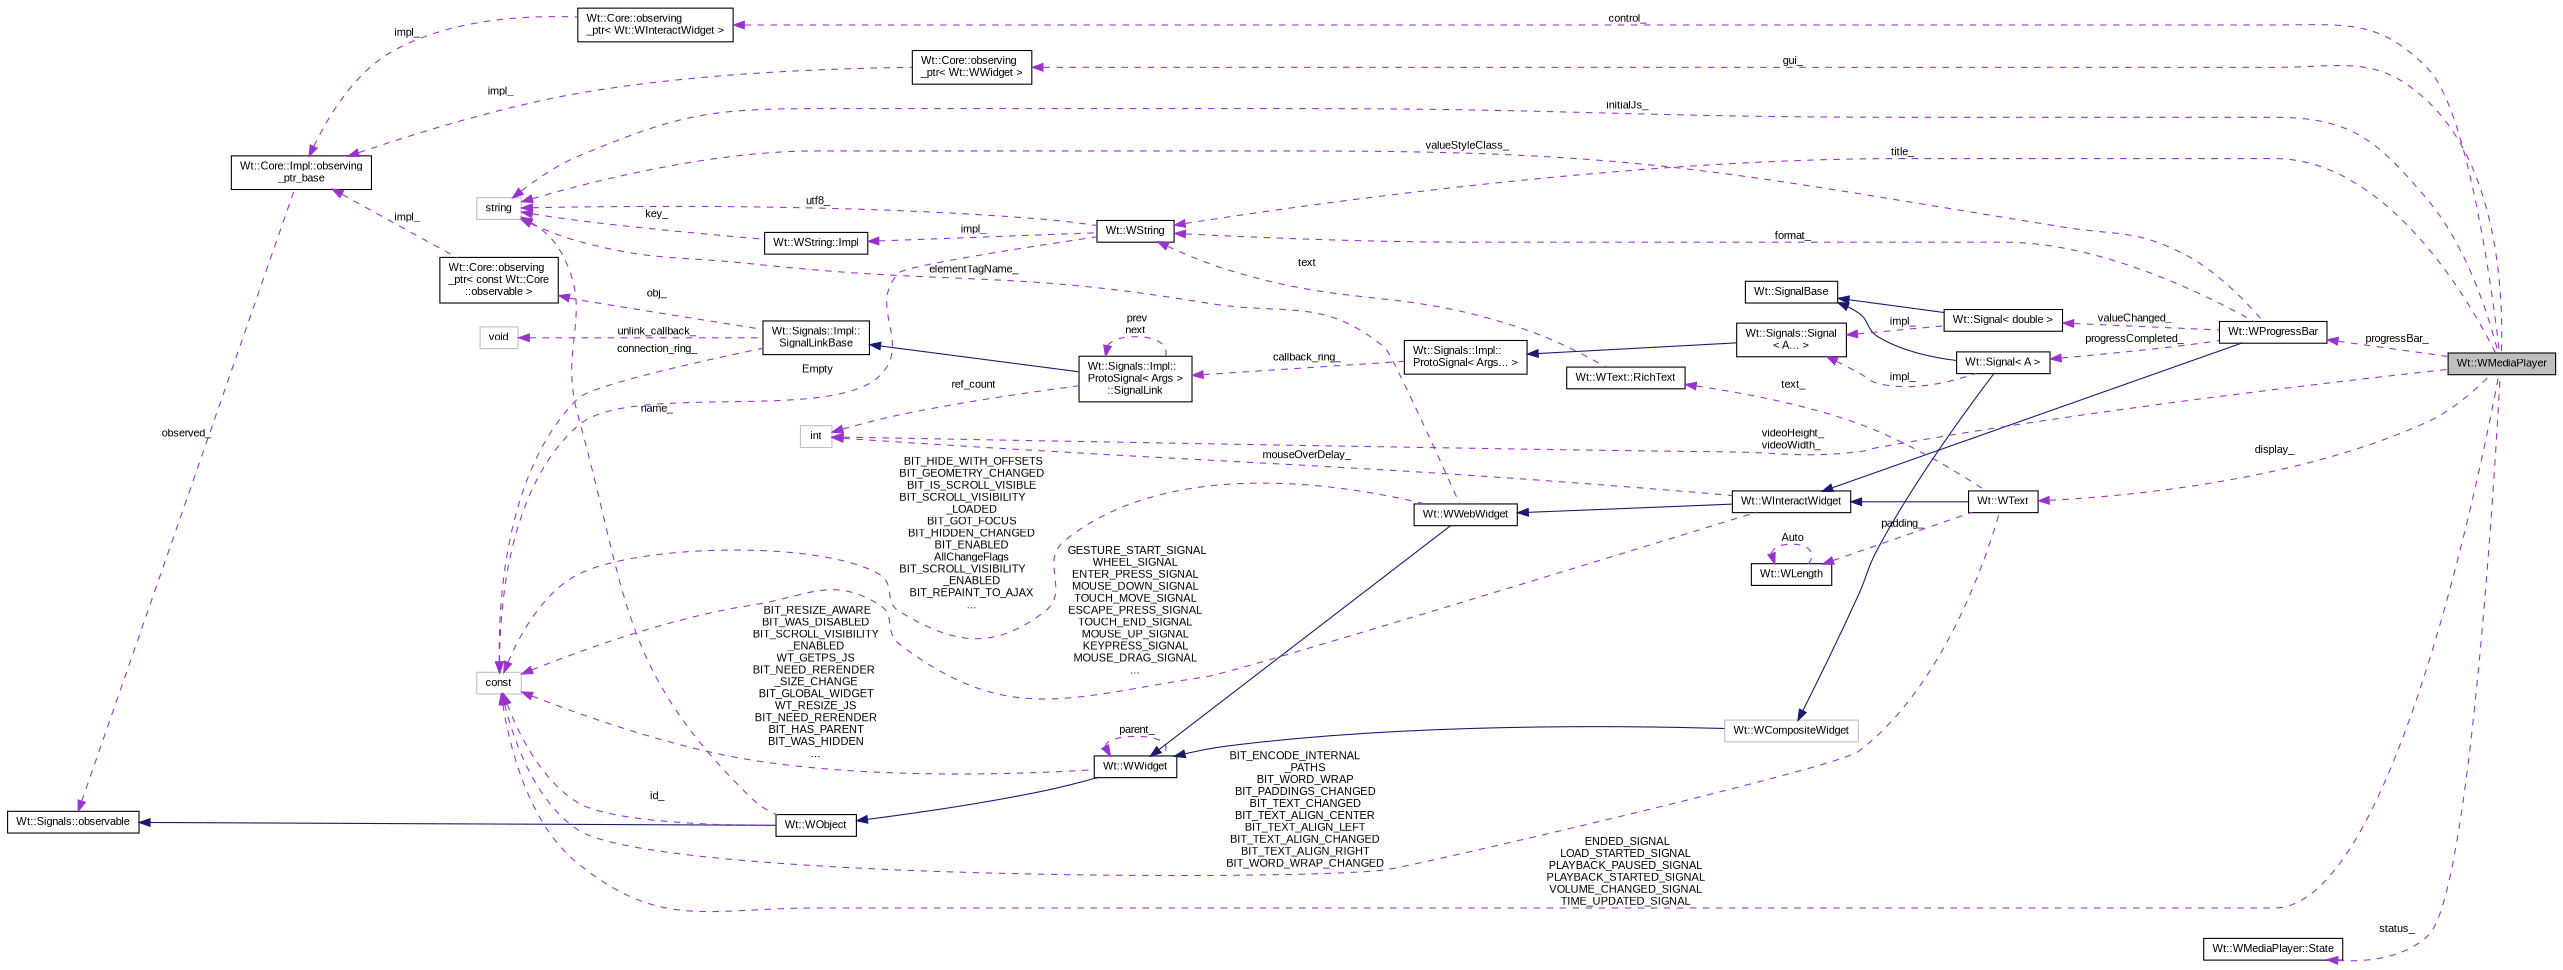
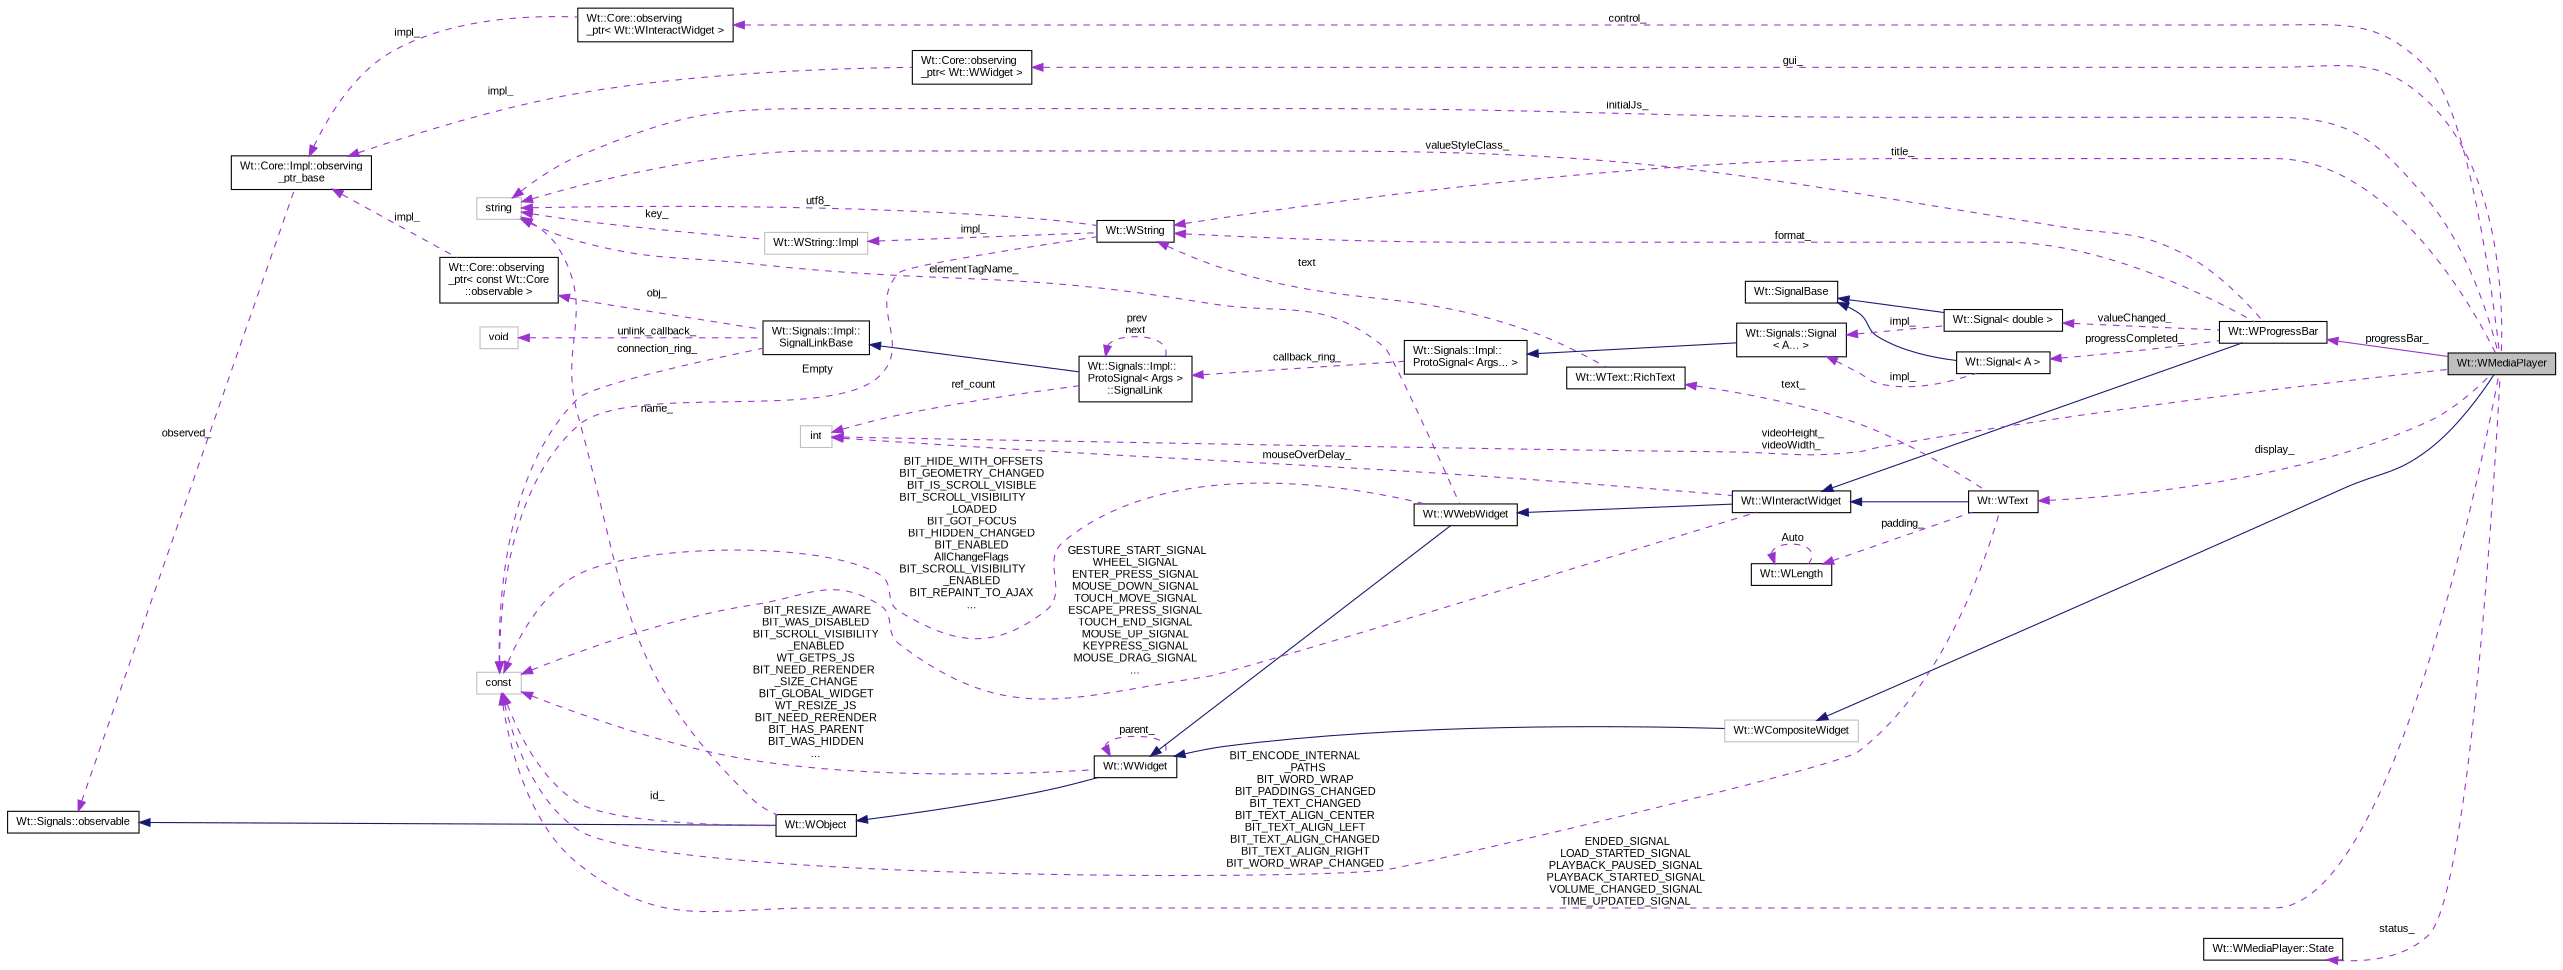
(816, 243) -> (816, 243)
(2393, 349) -> (2393, 349)
(1886, 535) -> (2174, 564)
